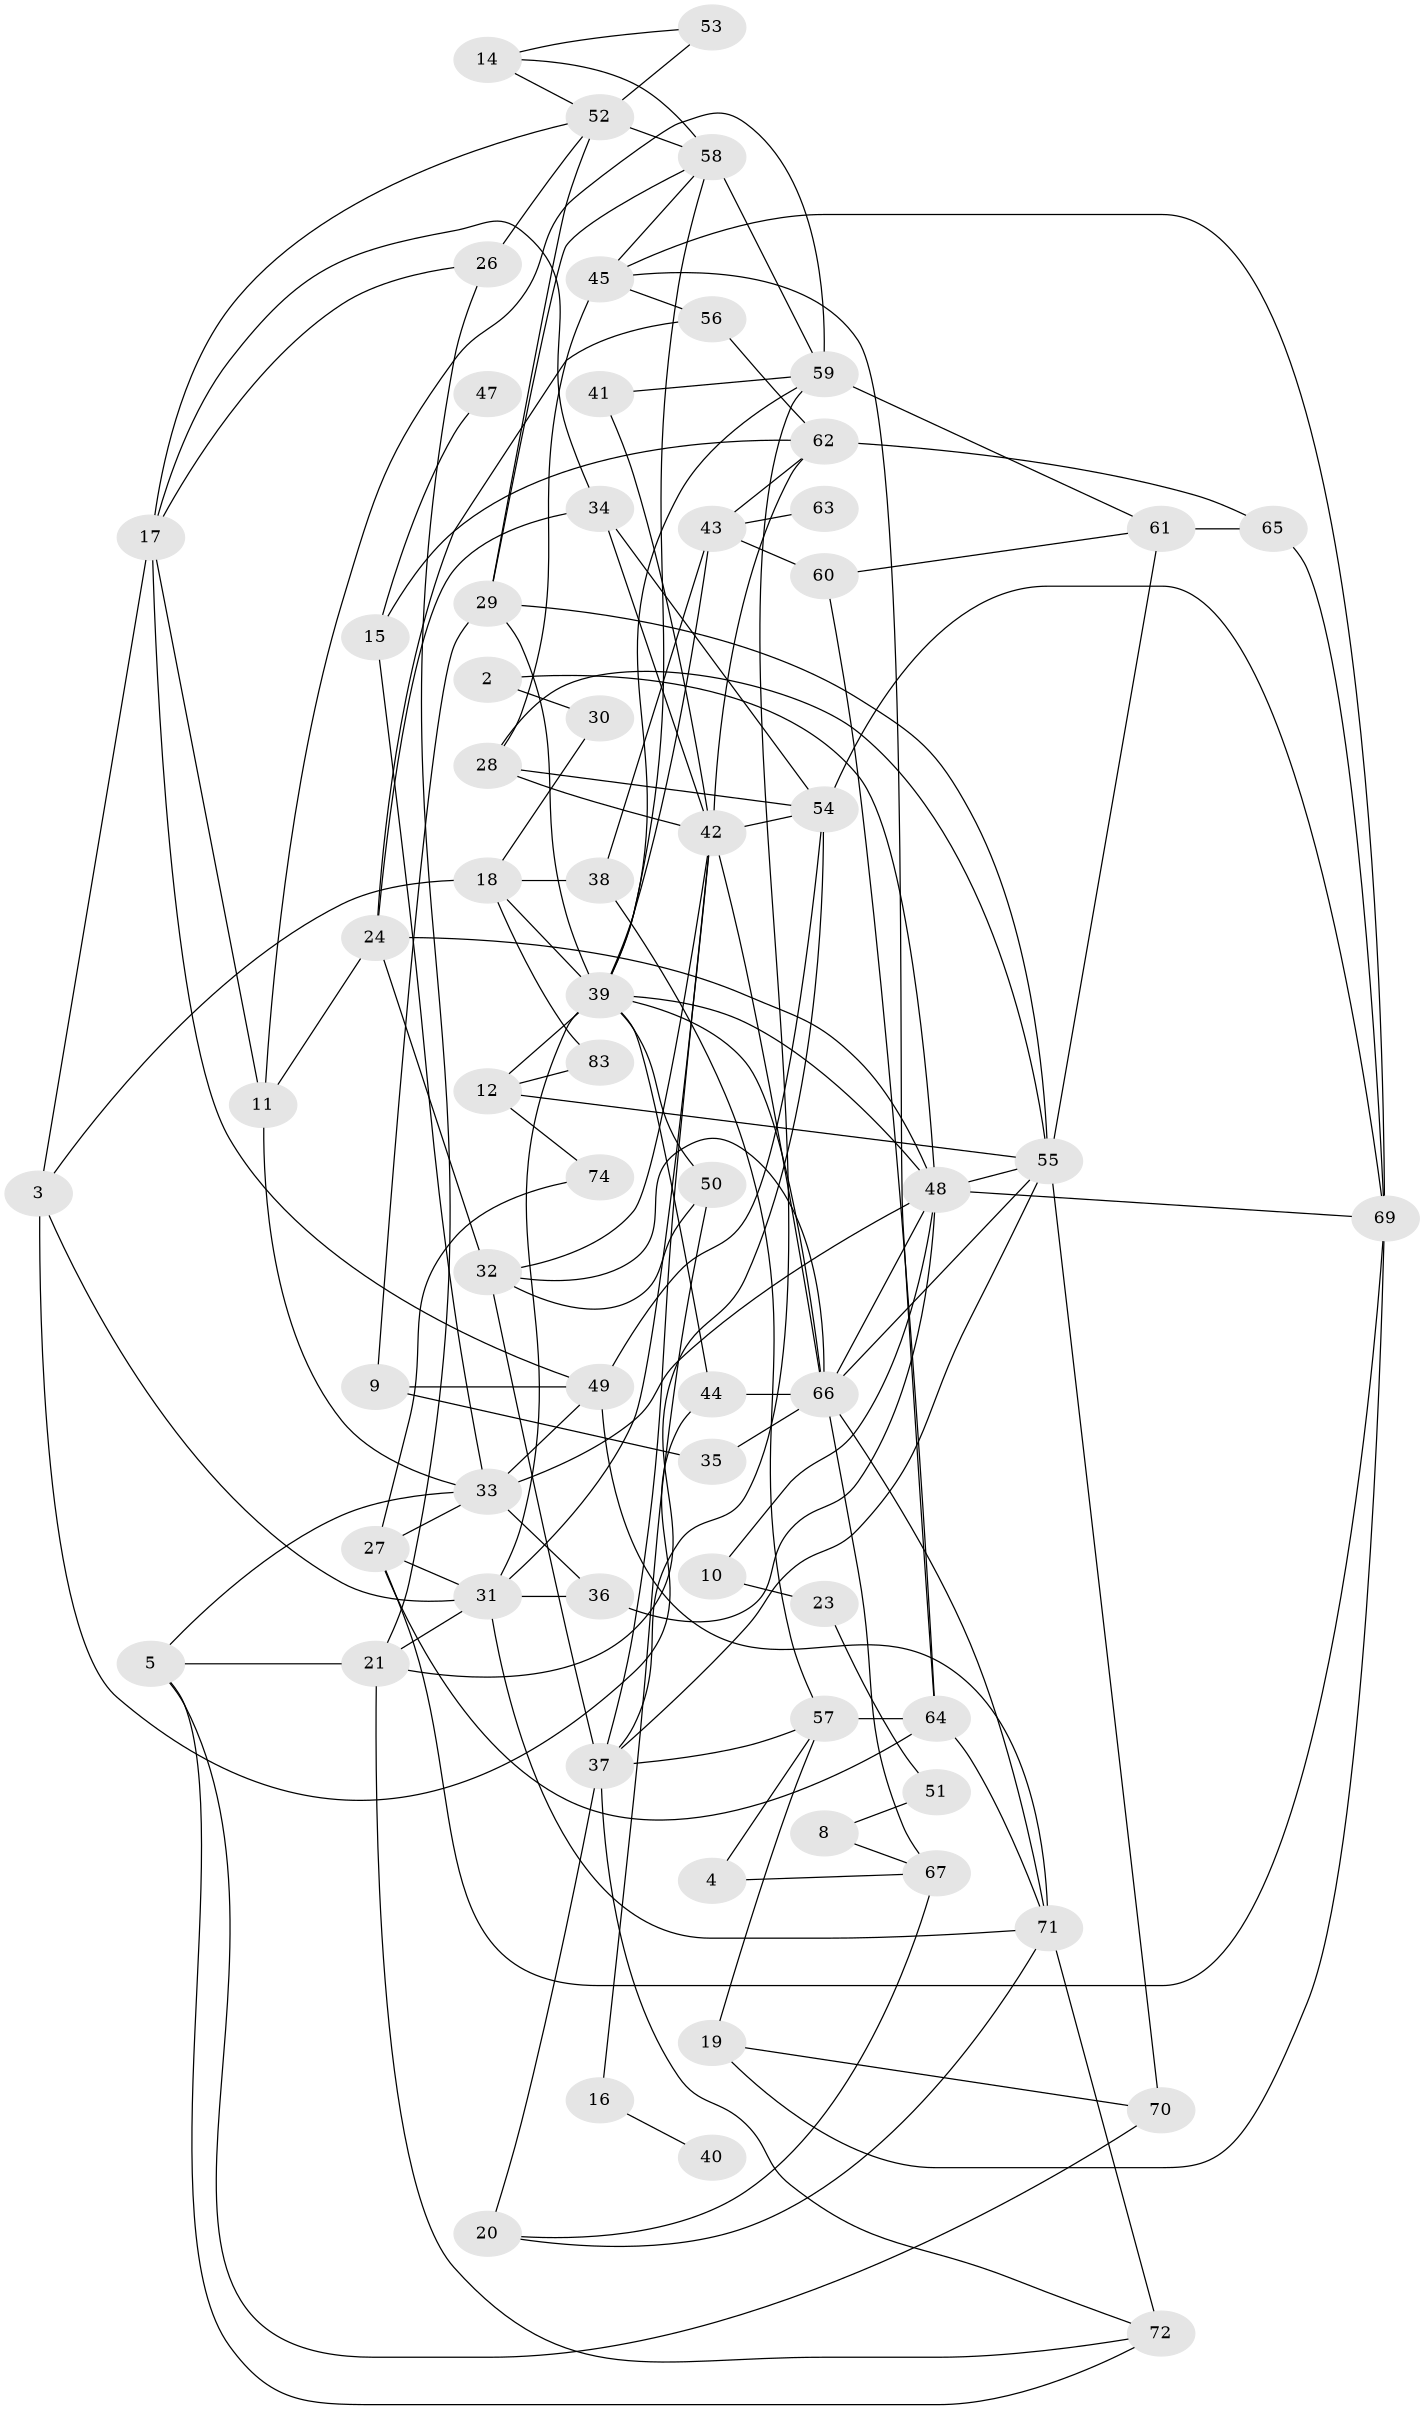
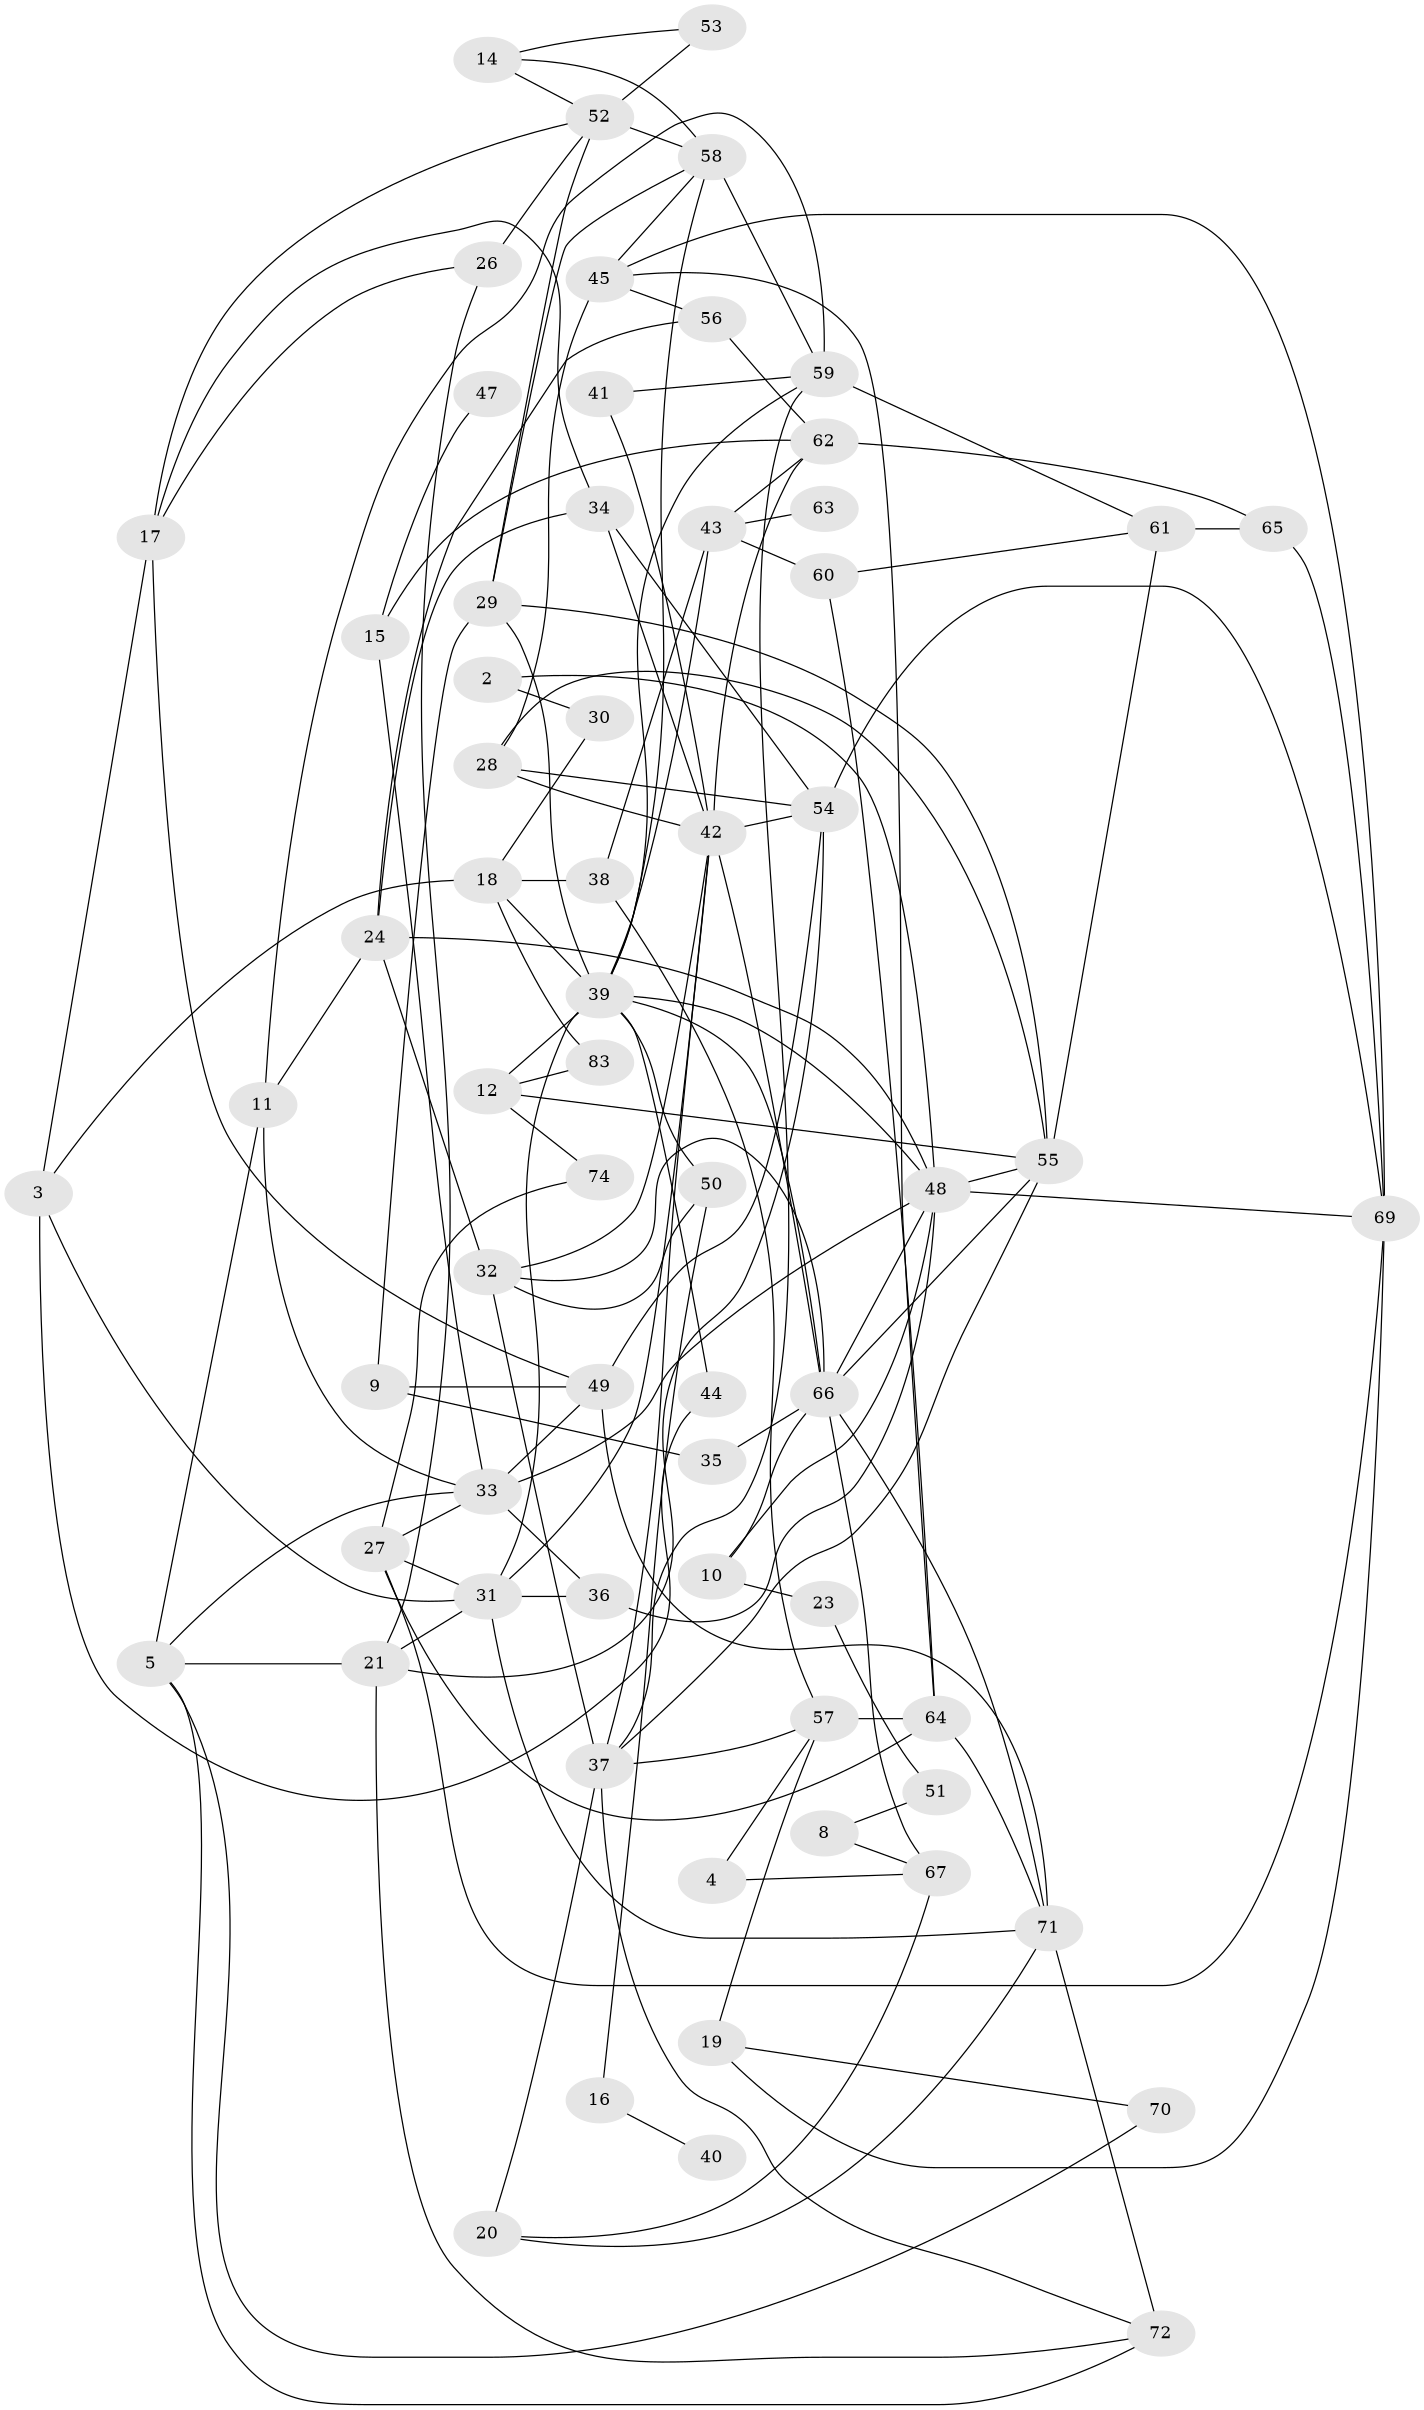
(207, 821) -> (207, 1384)
(764, 1394) -> (763, 1501)
(1105, 1636) -> none
